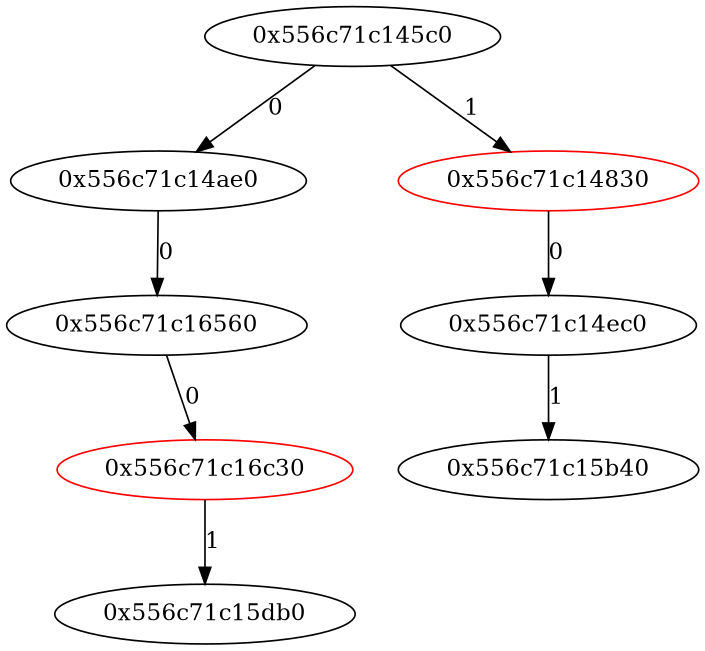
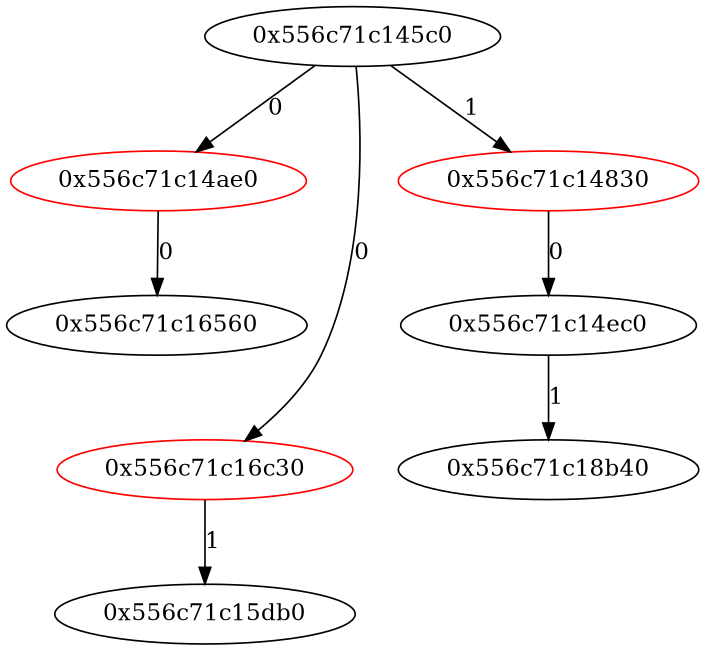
(159, 181) -> (159, 181)
(178, 390) -> (350, 262)
(549, 470) -> (549, 470)
